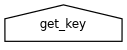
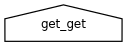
(63, 25) -> (63, 25)
